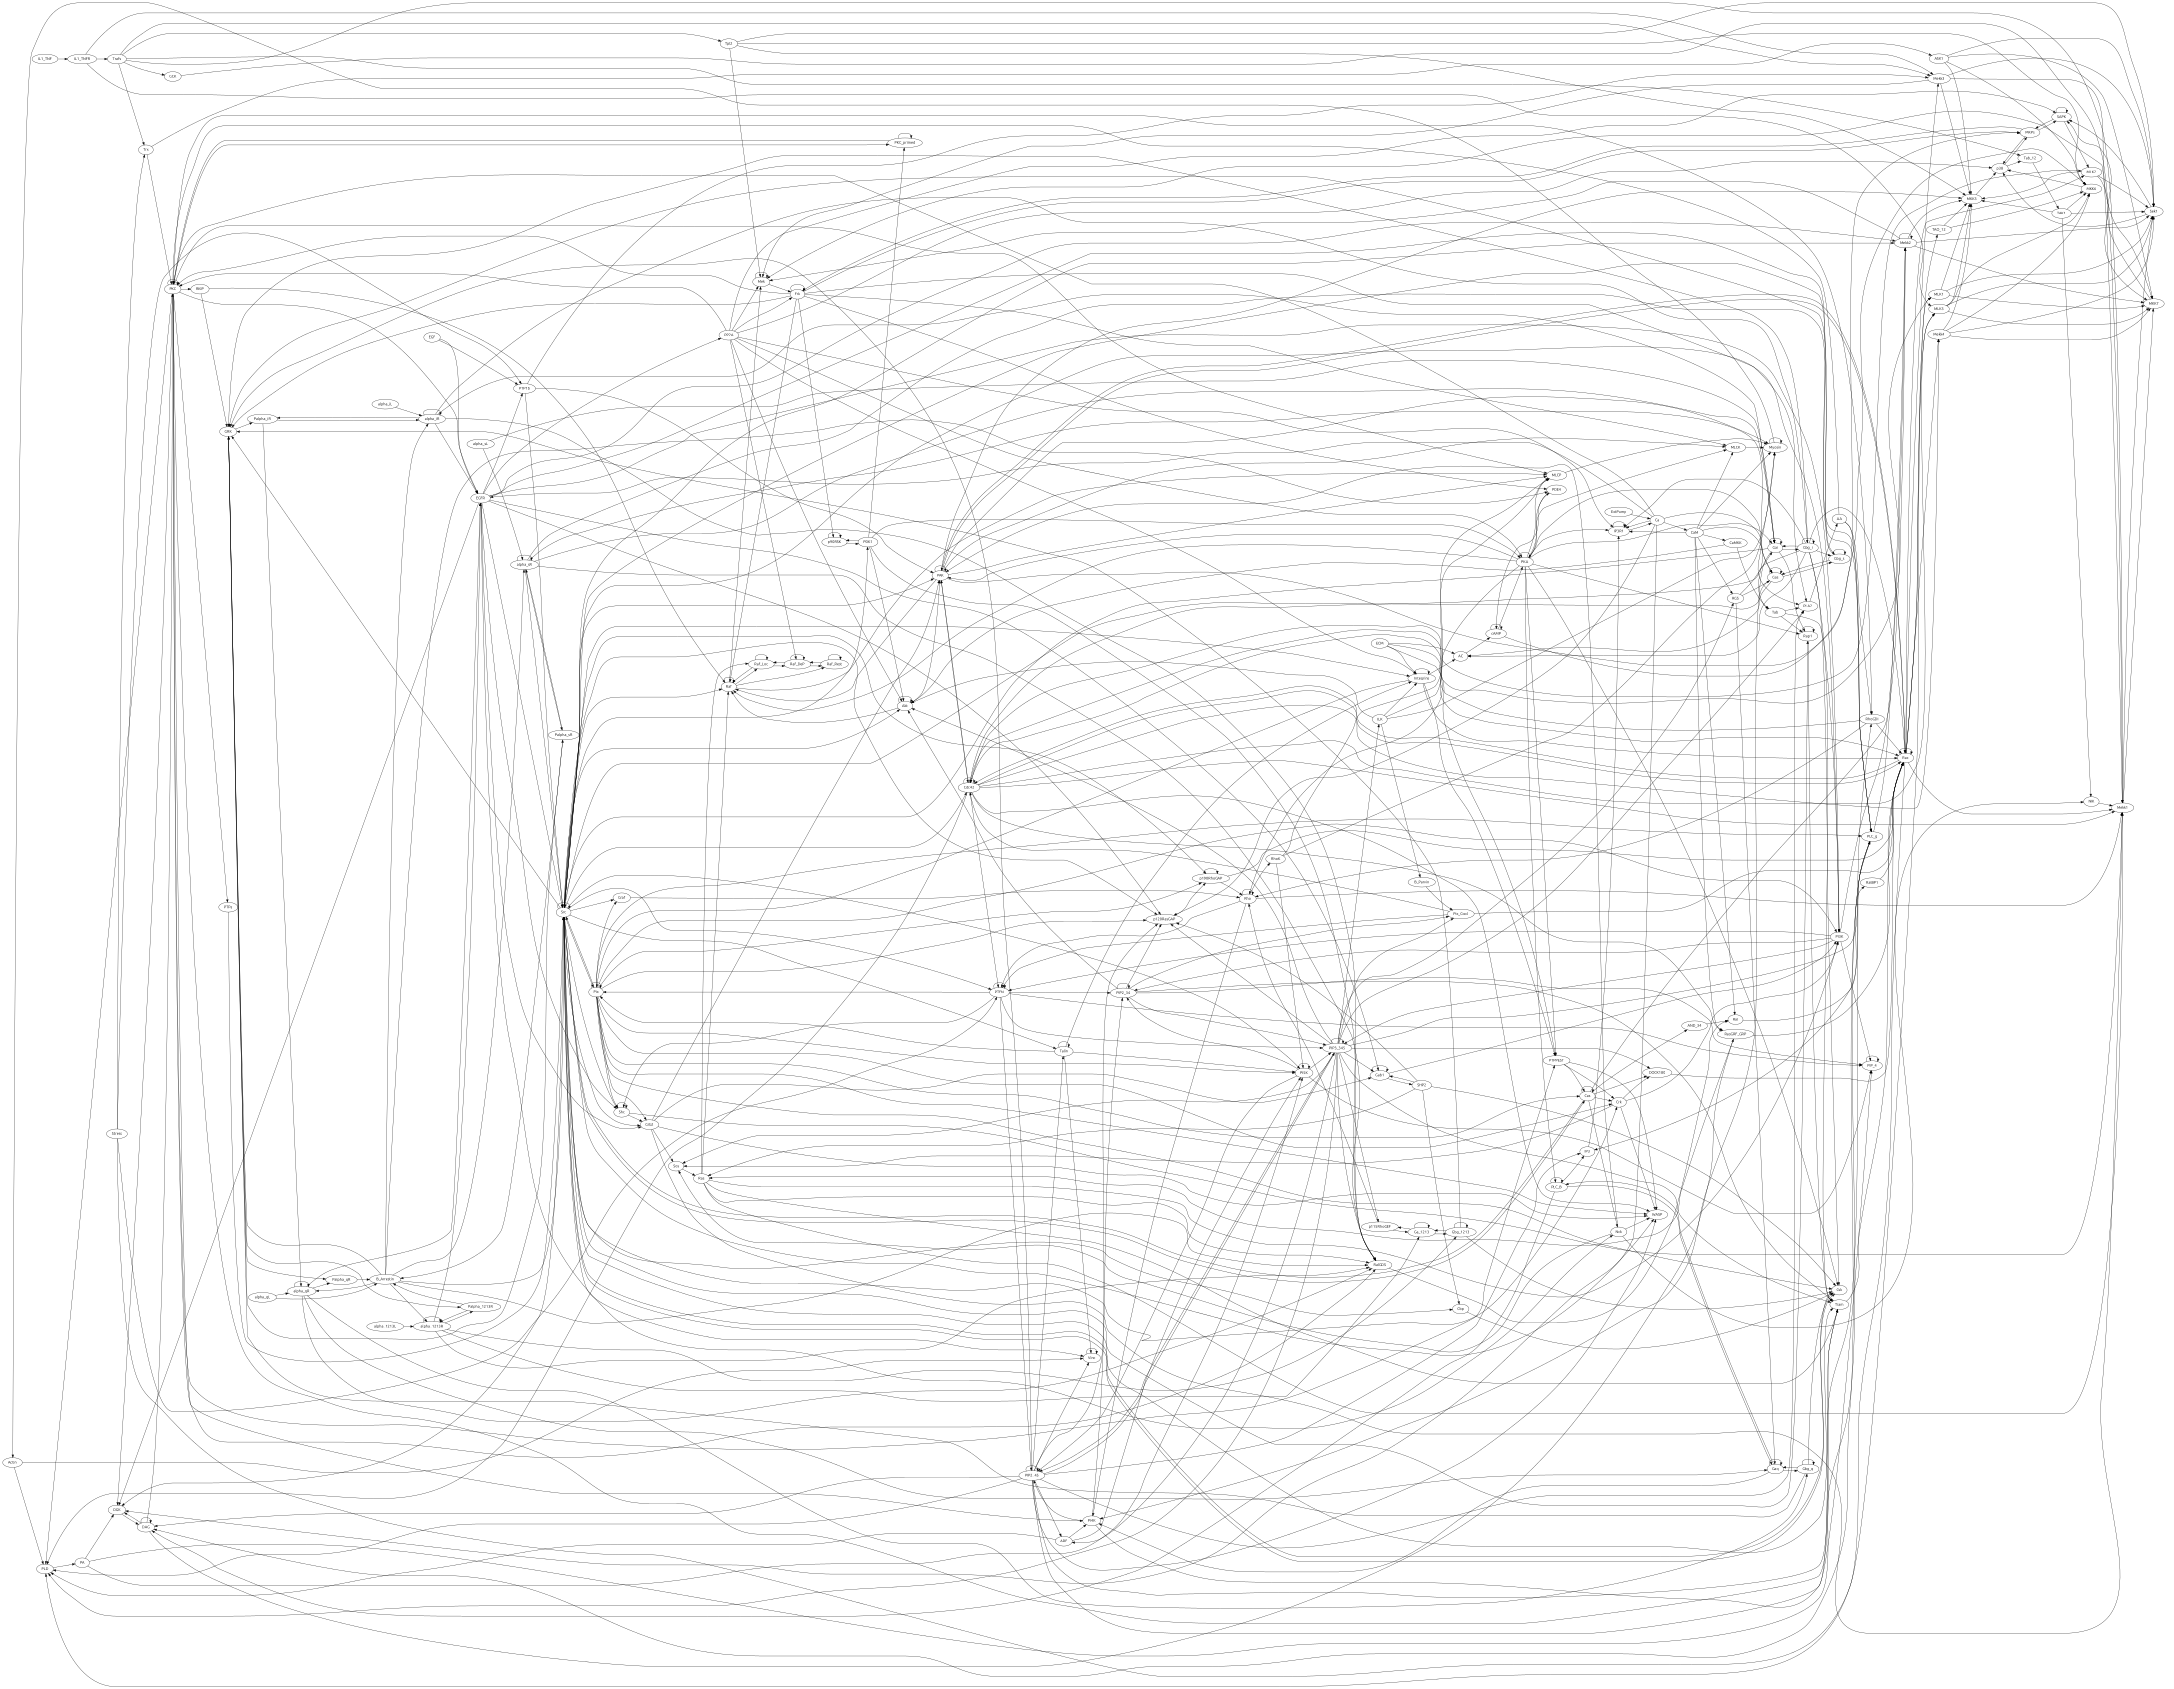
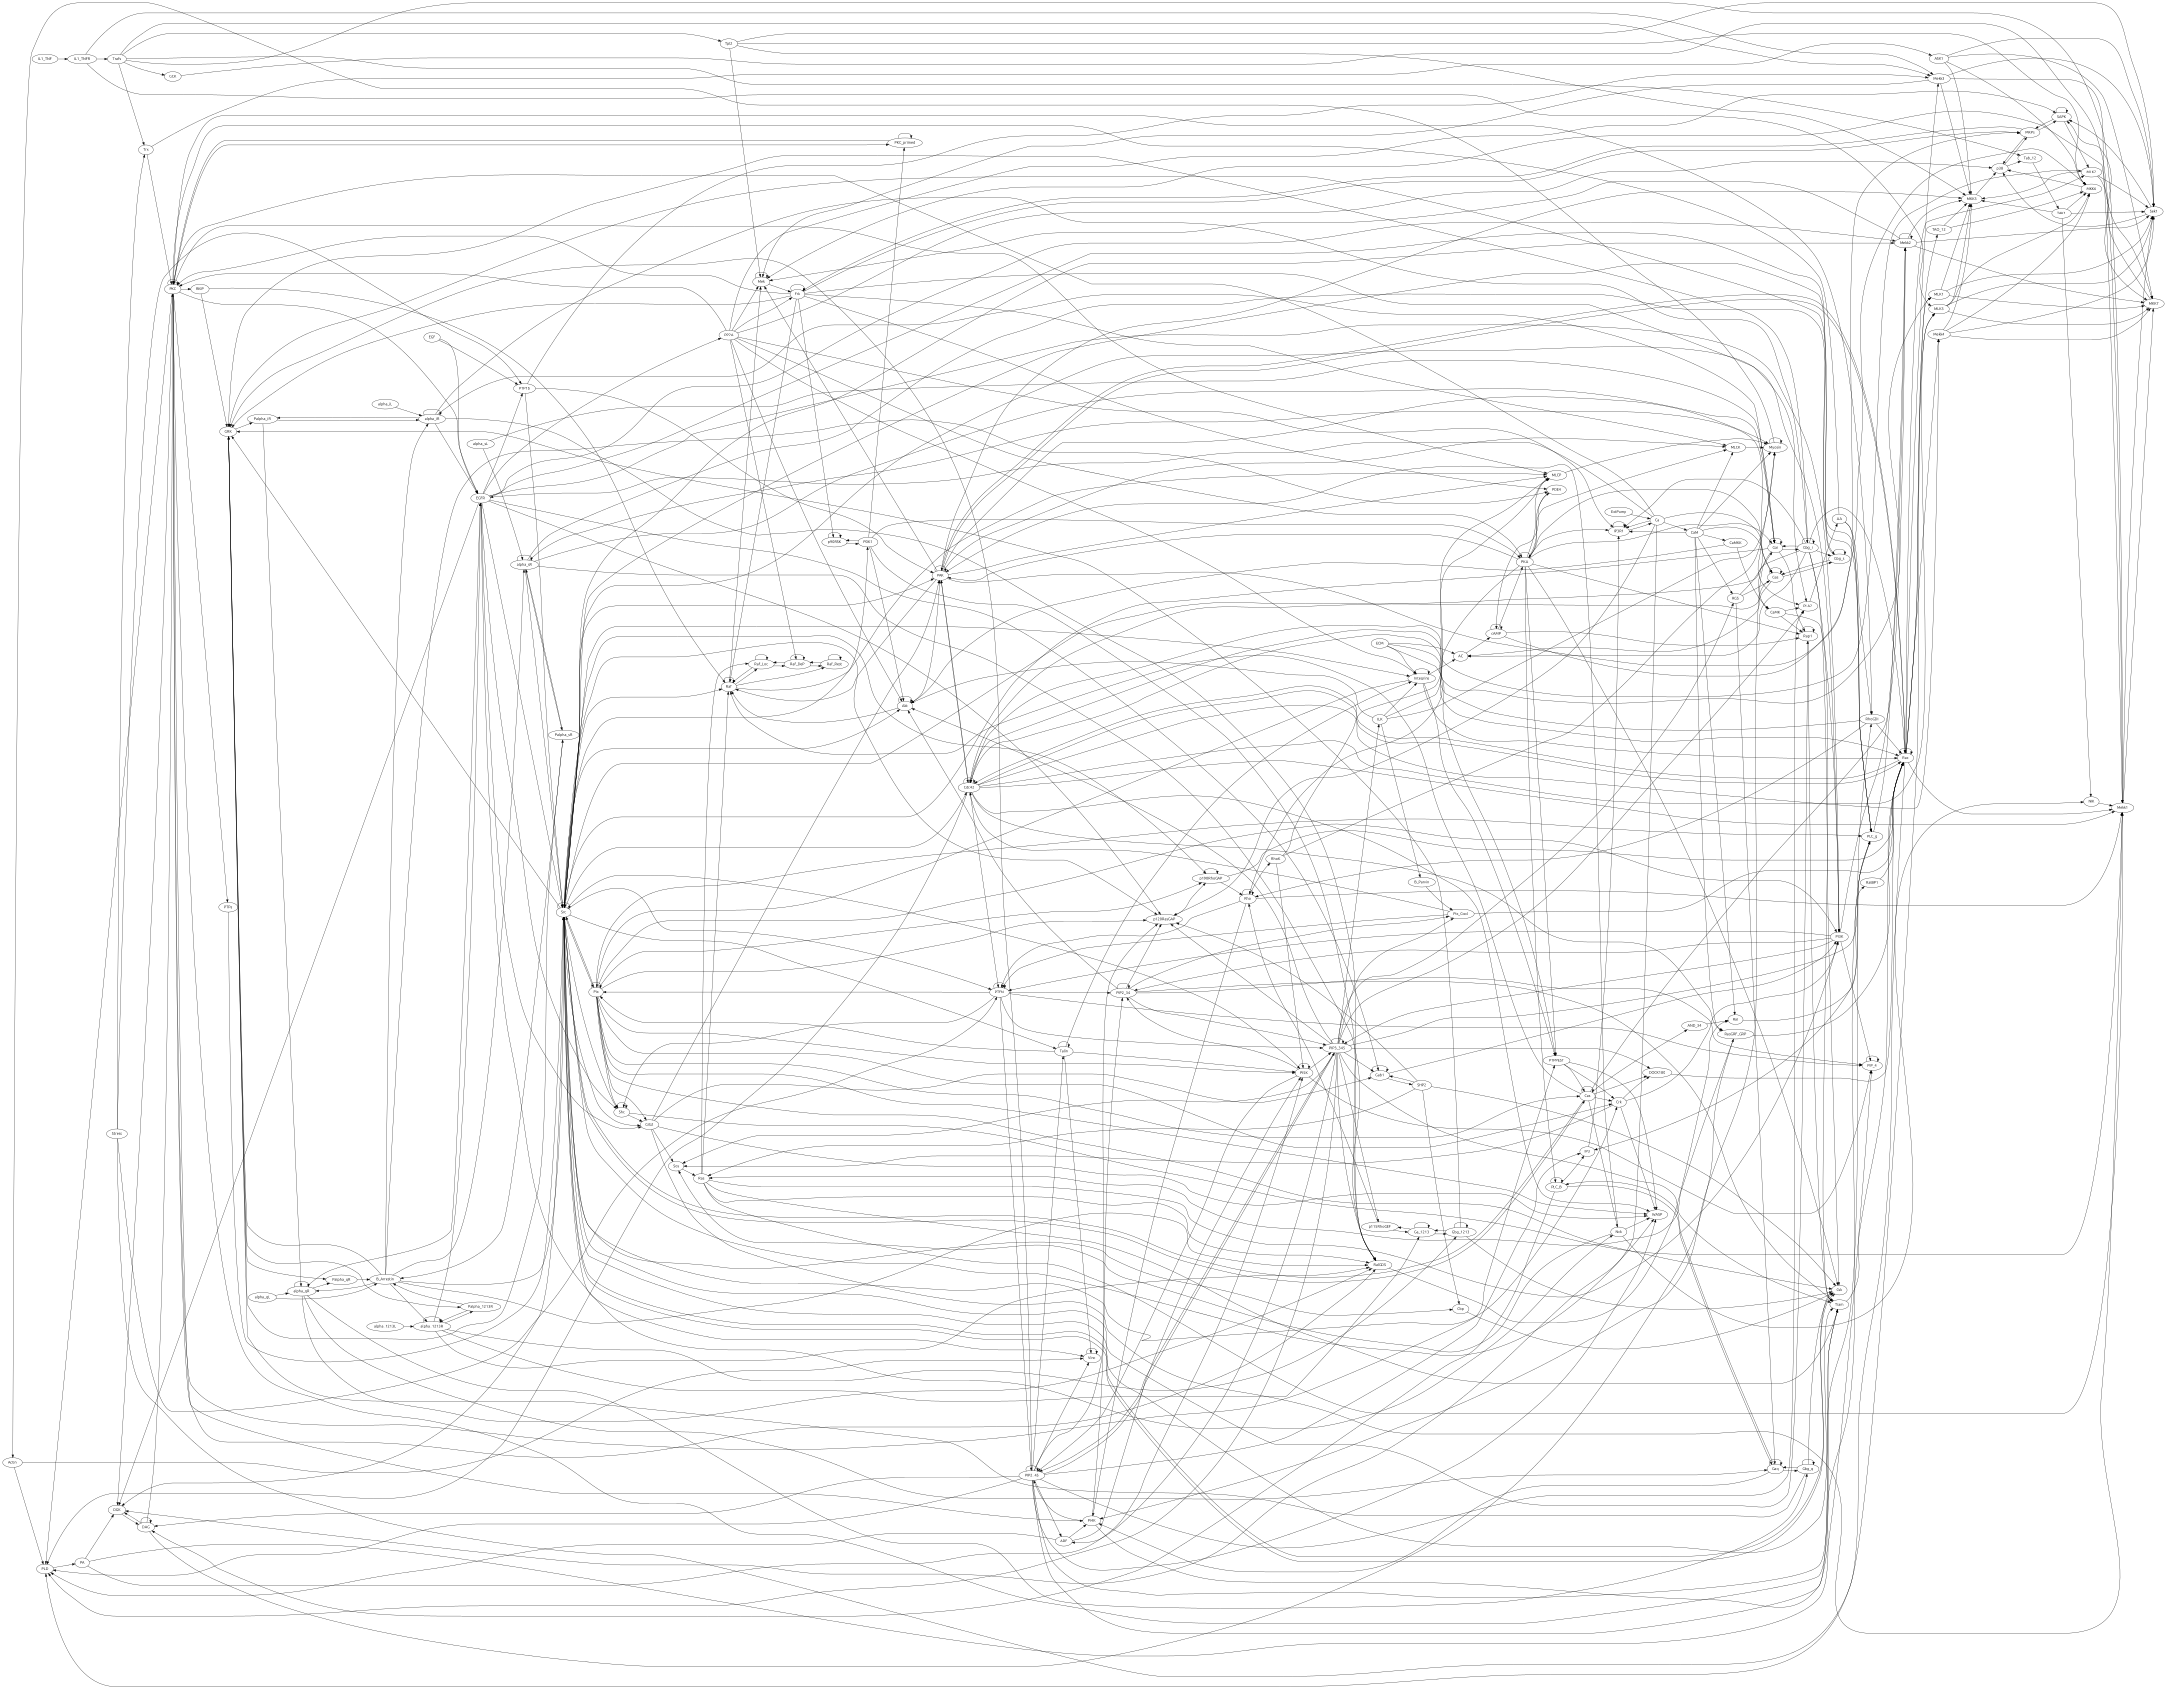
none -> (856, 437)
(1107, 562) -> (1268, 656)
(1775, 612) -> (1775, 612)
none -> (1651, 643)
(622, 898) -> none
(1371, 1654) -> none
